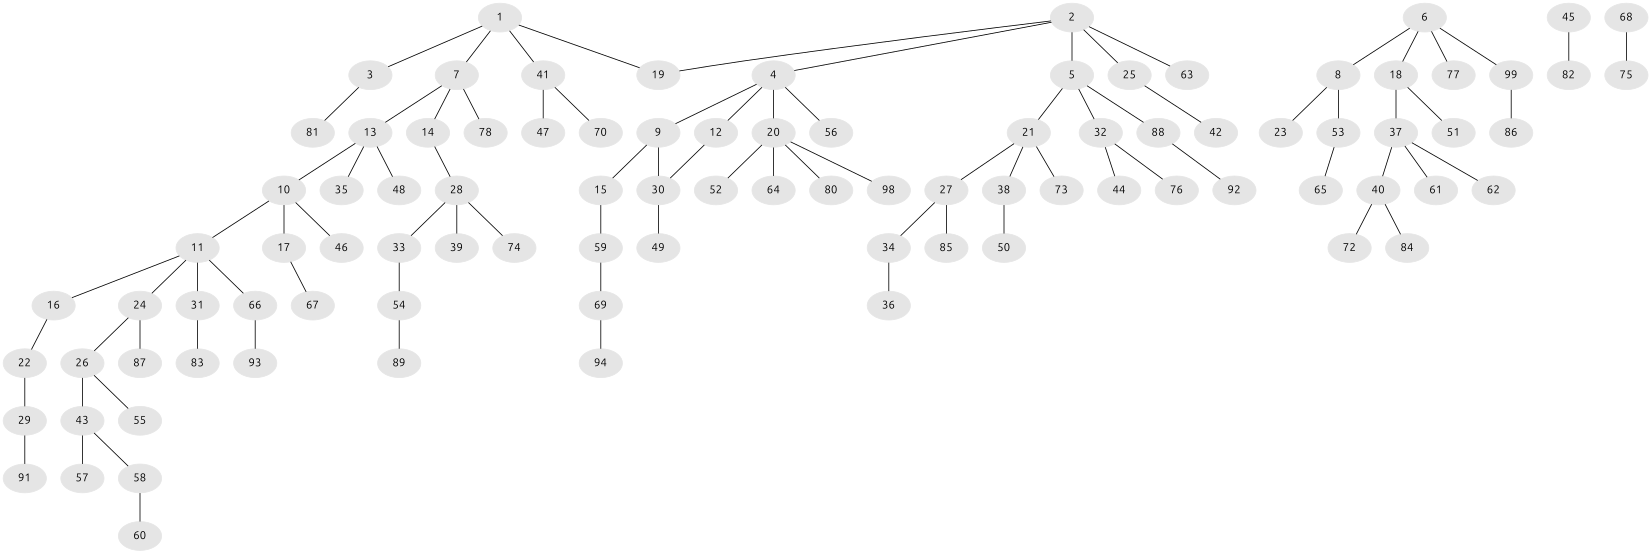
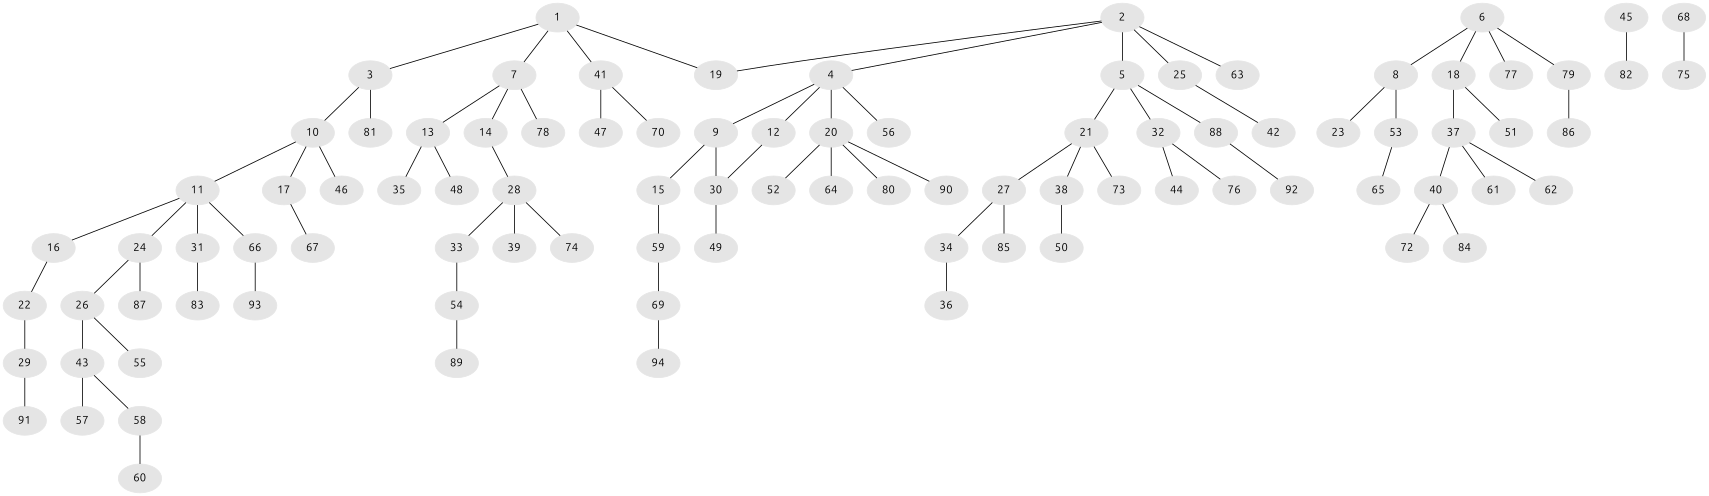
(1511, 75) -> (1569, 75)
(327, 162) -> (342, 104)
(889, 190) -> (946, 190)
